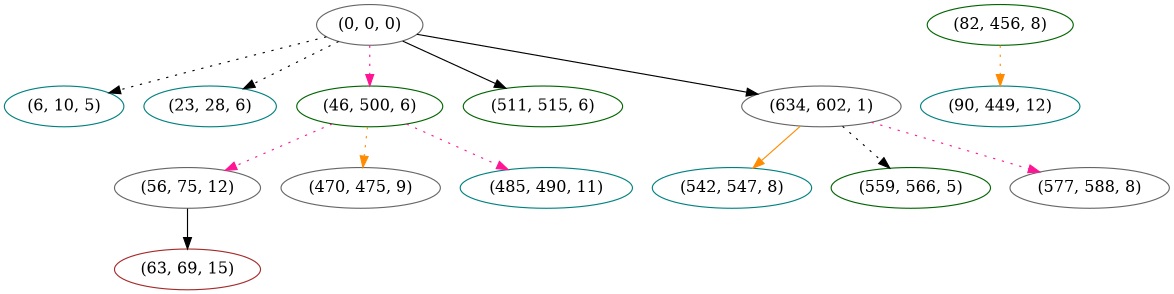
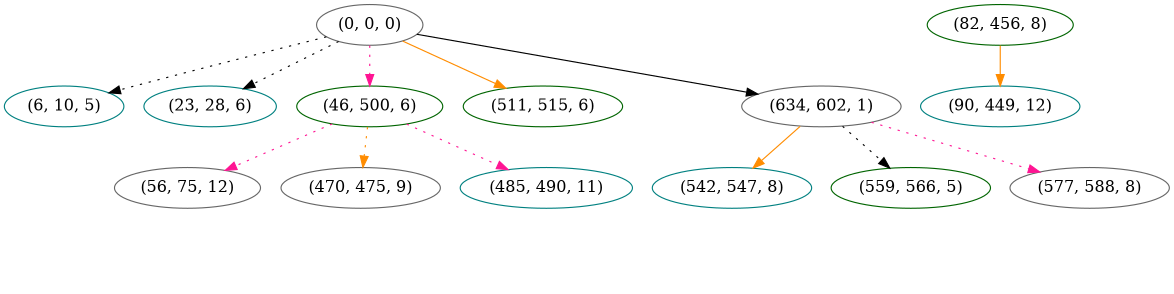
(1000, 60) -> (1000, 60)
(449, 62) -> (449, 62)
(188, 269) -> none
